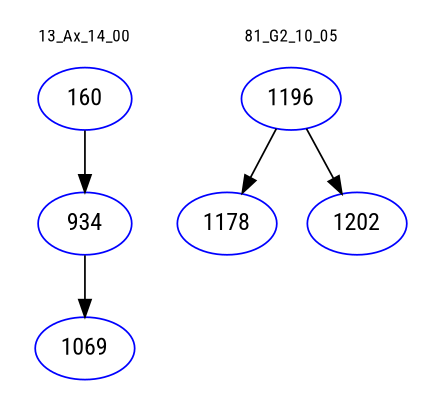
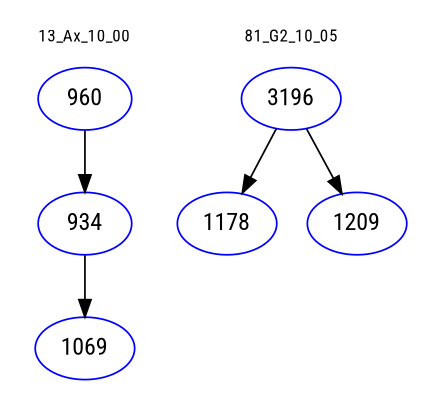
(85, 37) -> (85, 37)
(85, 99) -> (85, 99)
(291, 99) -> (291, 99)
(357, 224) -> (357, 224)
